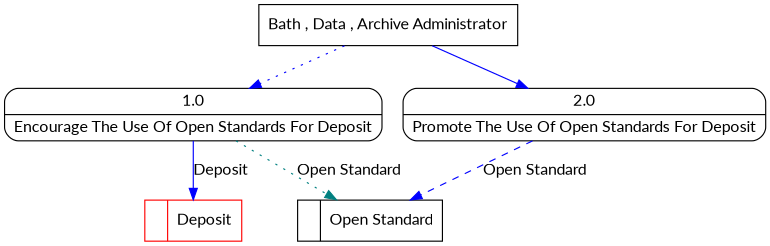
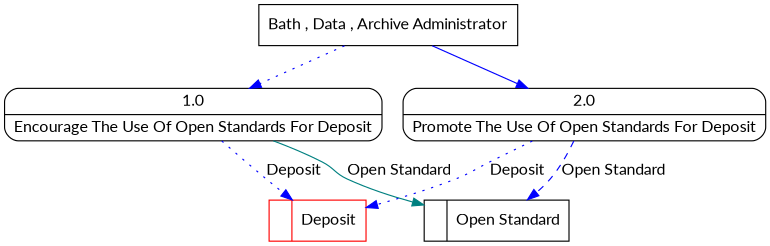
(193, 165) -> (252, 167)
(281, 167) -> (341, 176)
none -> (457, 178)
